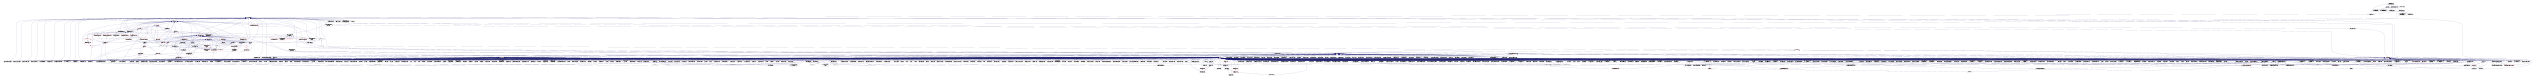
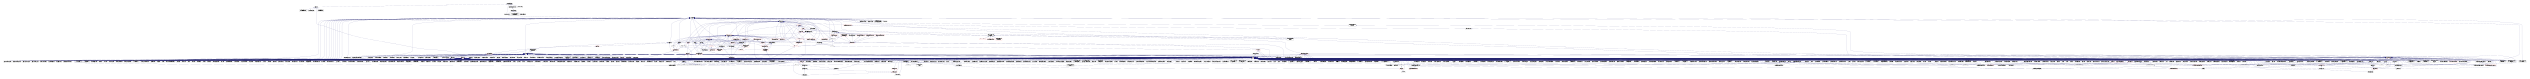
(997, 62) -> none
